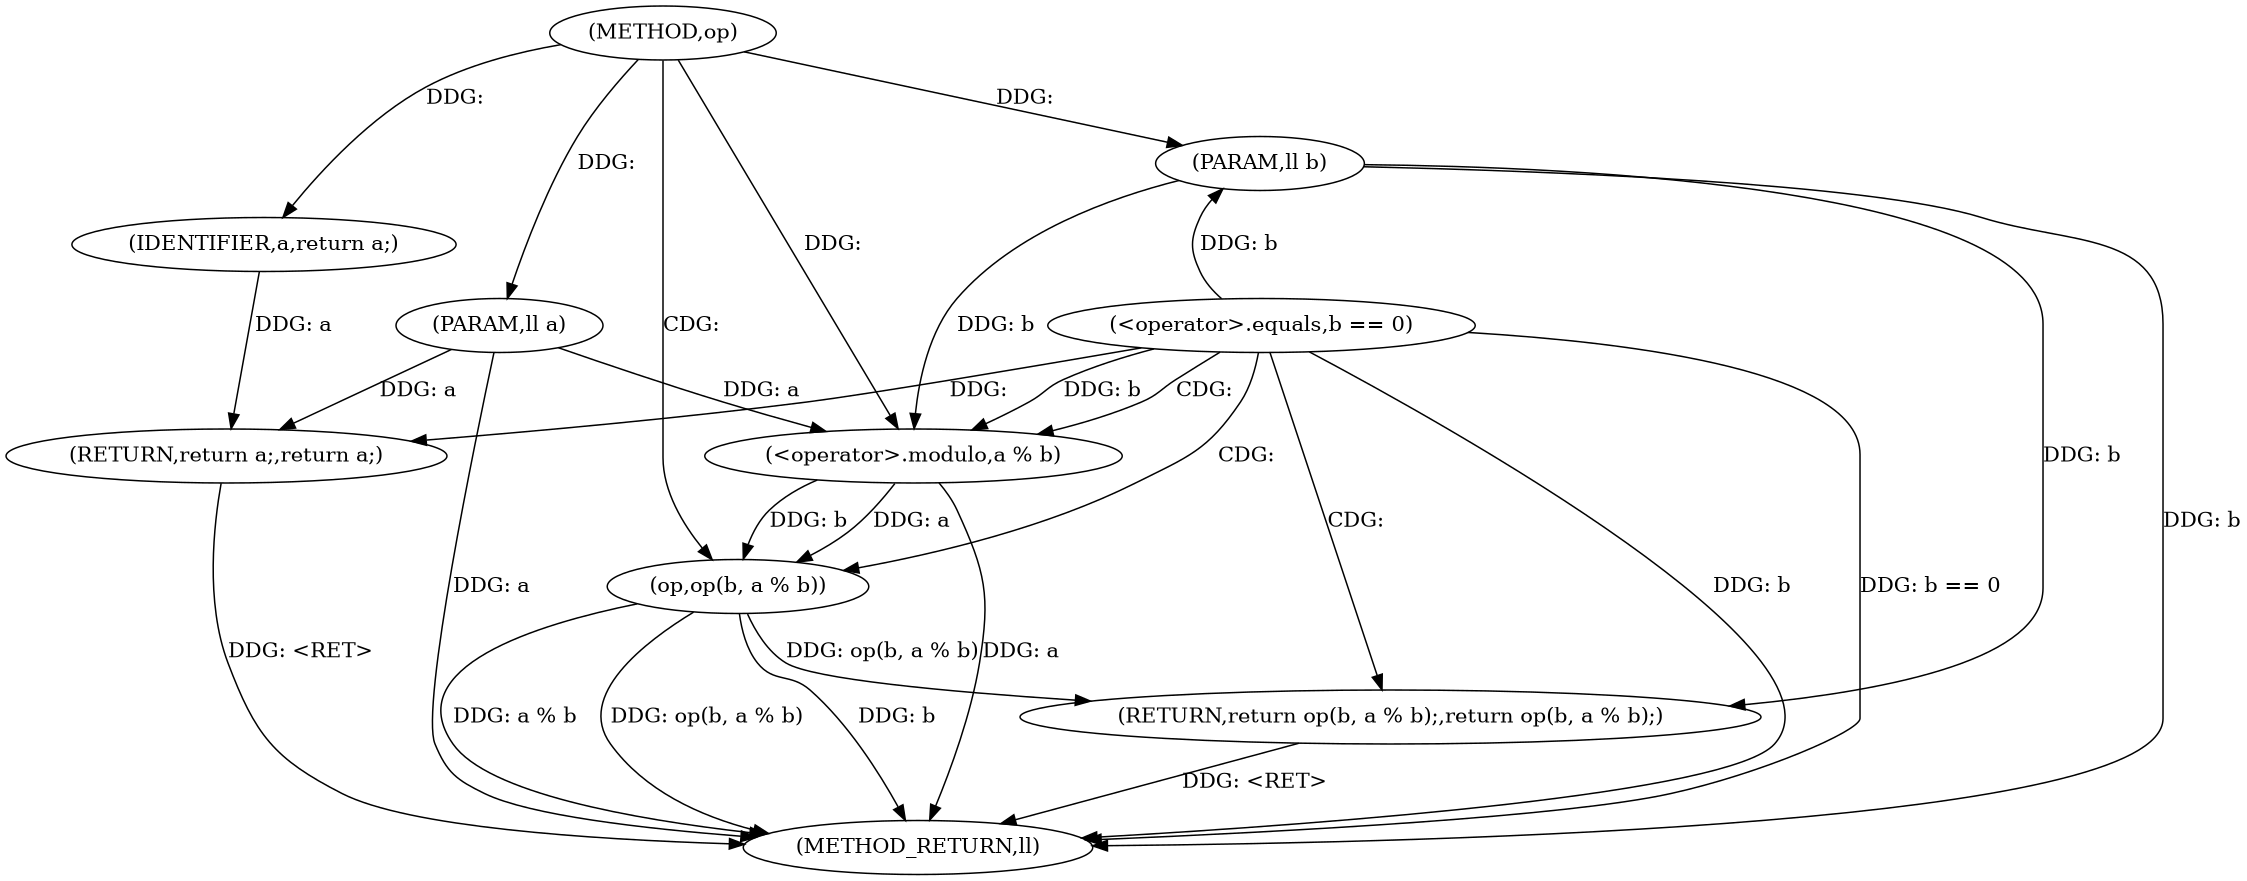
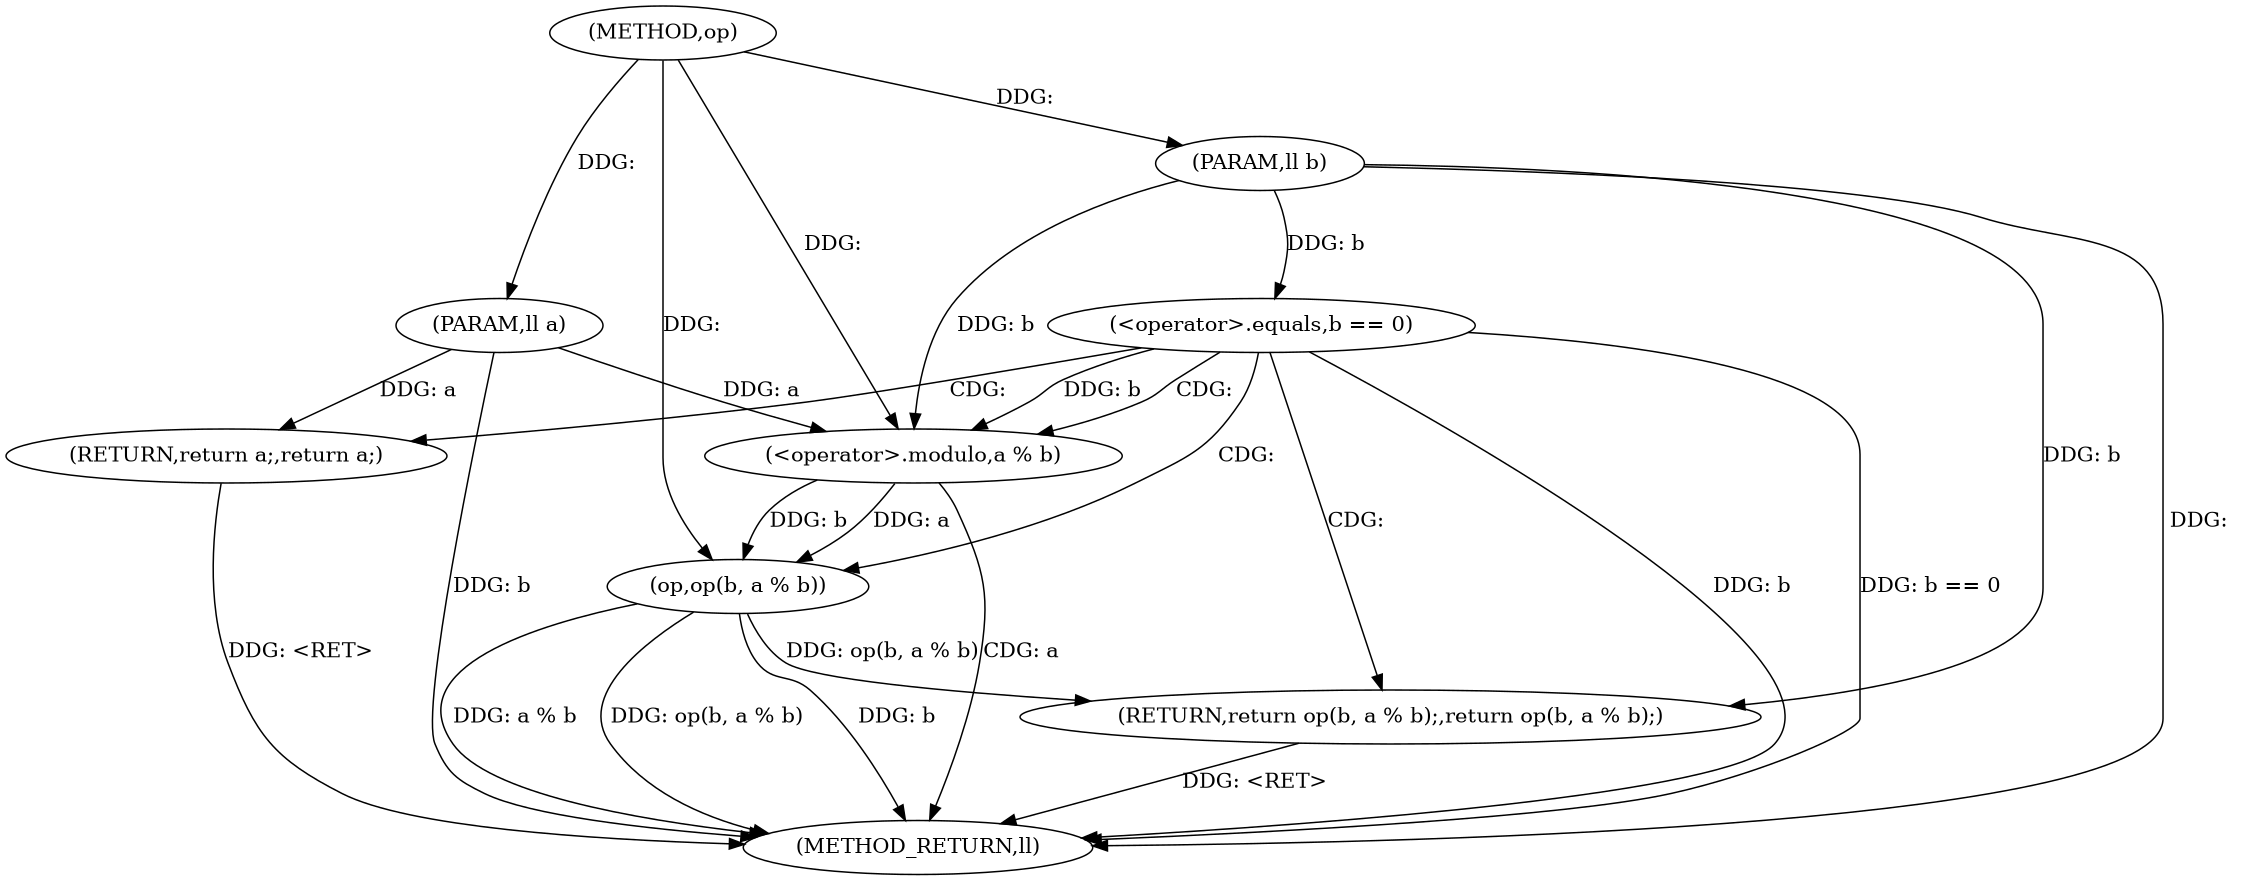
(264, 244) -> none
(1193, 251) -> (1287, 237)
(695, 326) -> (695, 326)
(982, 391) -> (982, 391)
(2202, 521) -> (2202, 521)
(492, 586) -> (492, 586)
(1022, 652) -> (1022, 652)
